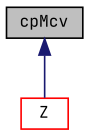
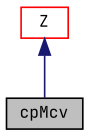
(45, 77) -> (45, 77)
